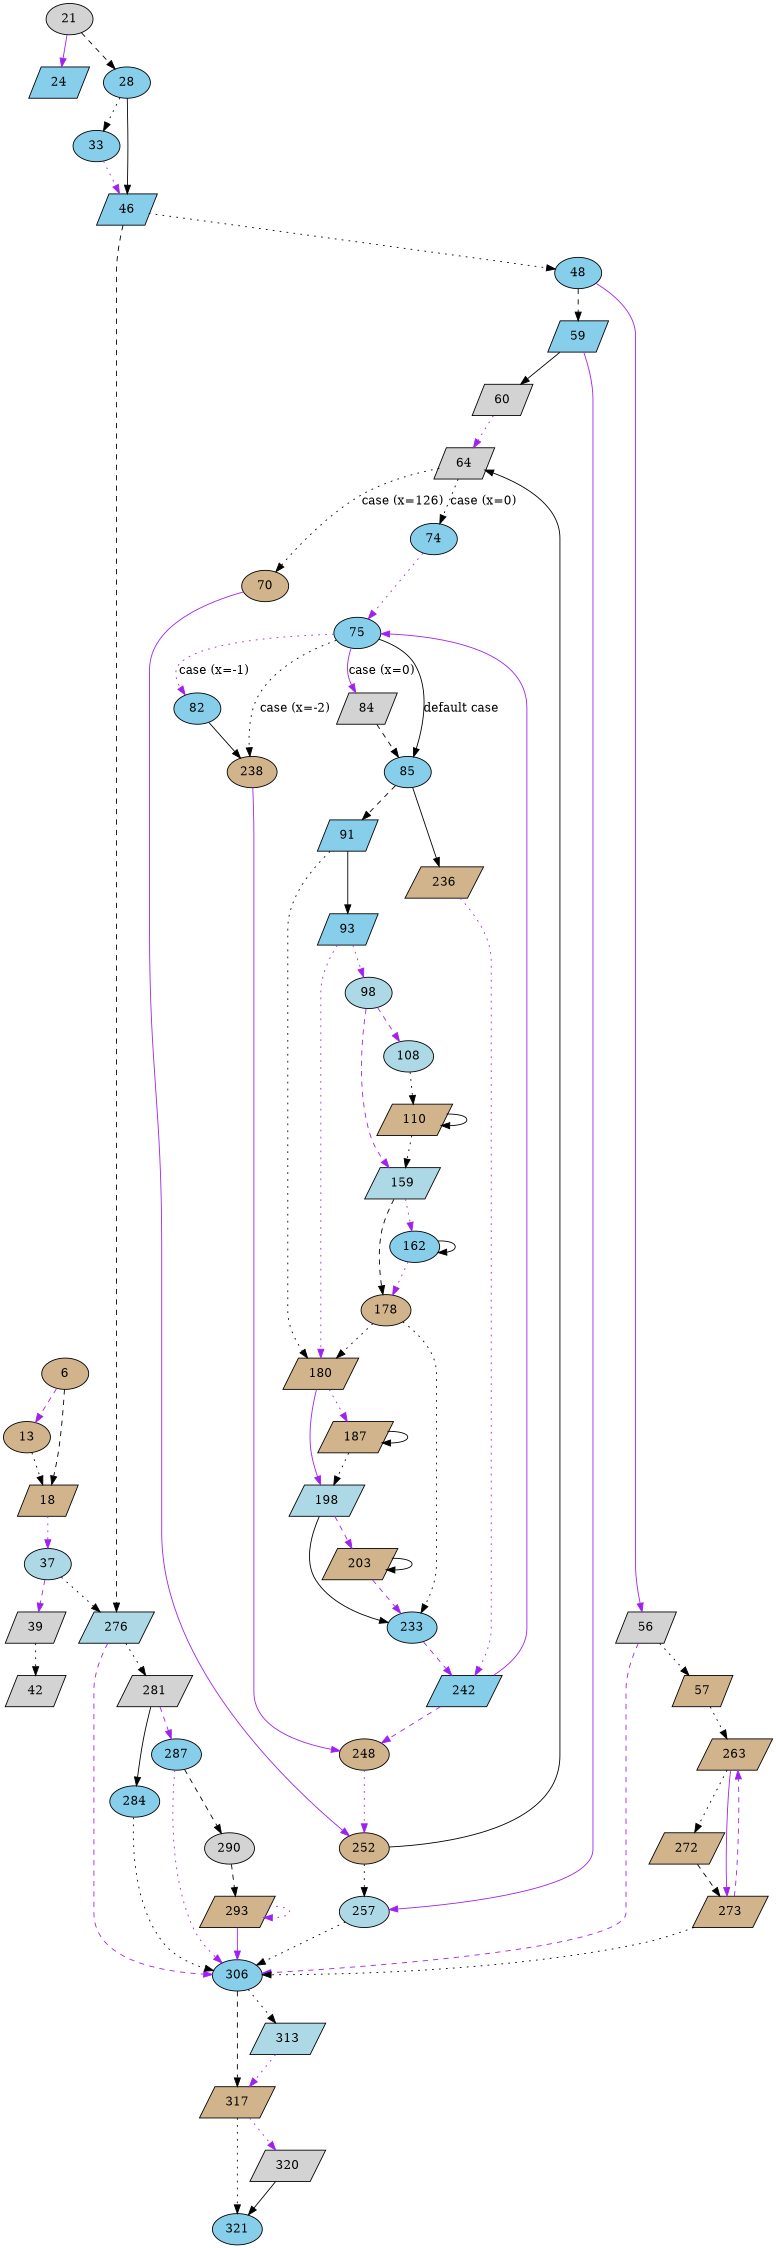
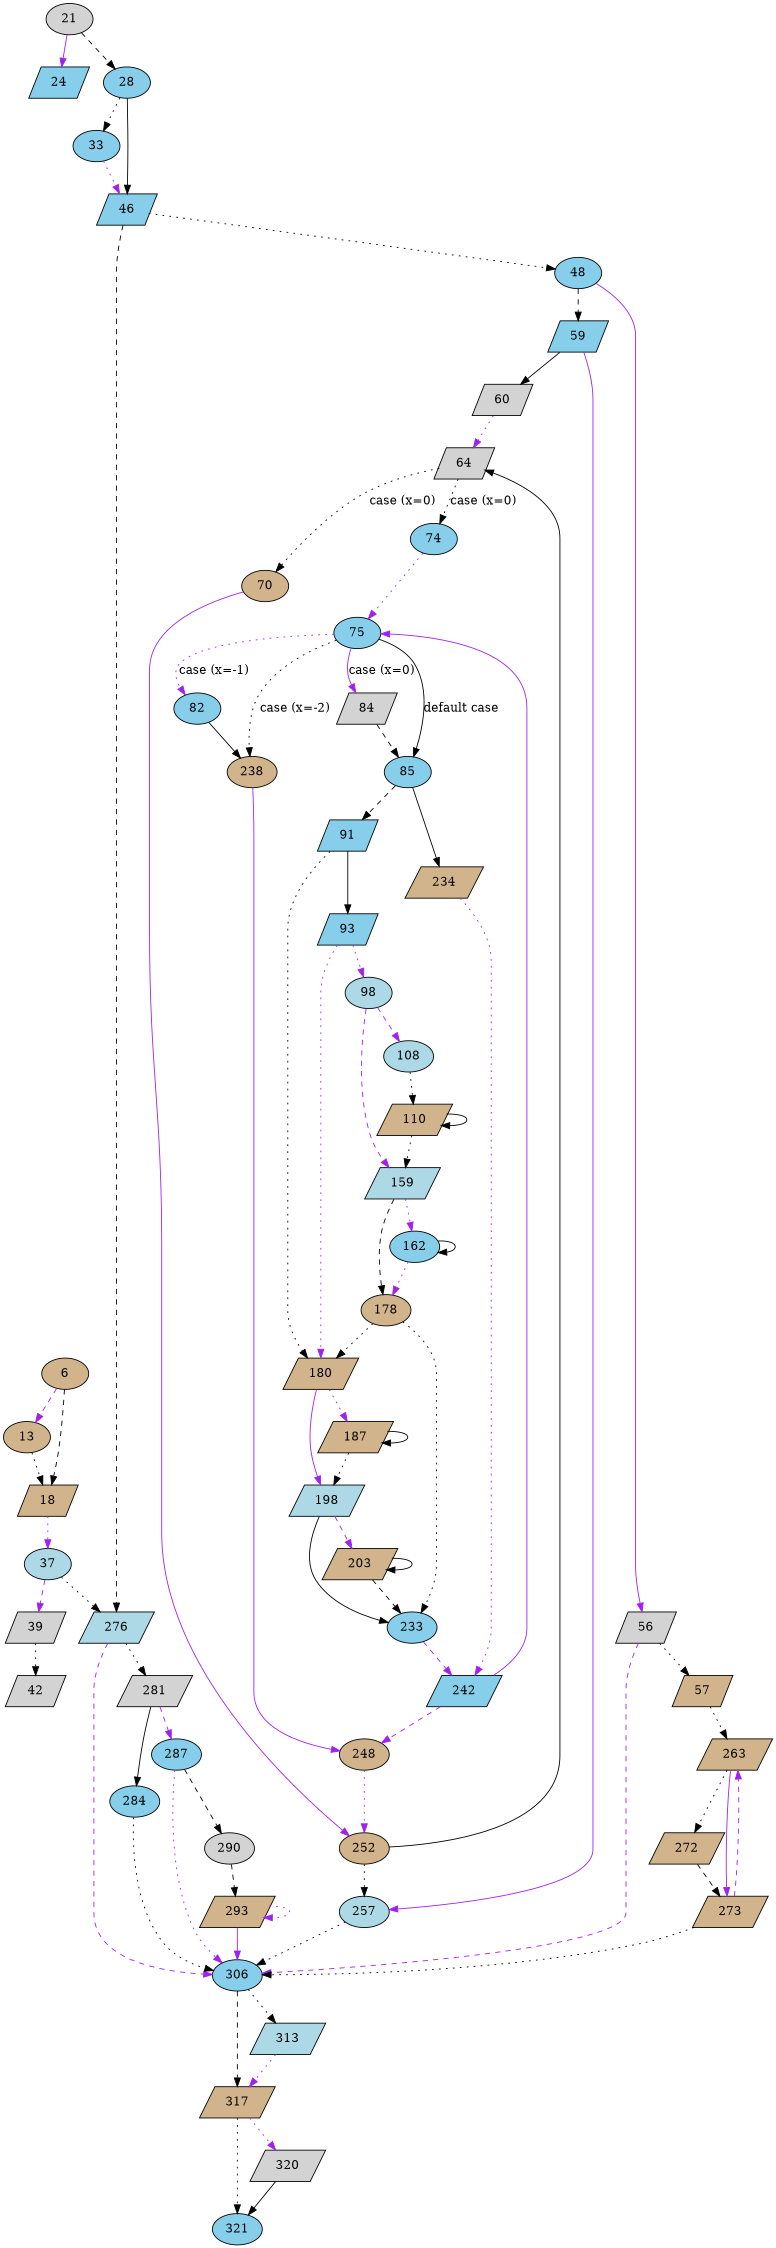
(403, 501) -> (403, 501)
(444, 882) -> (444, 882)
(384, 1593) -> (384, 1593)
